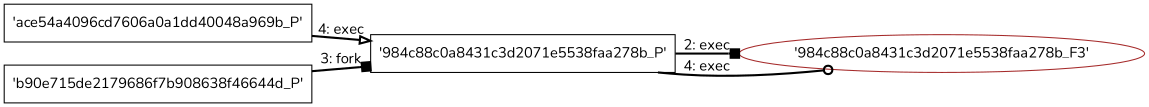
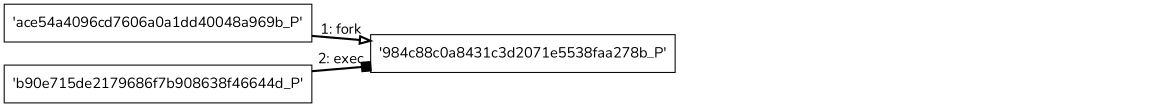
(341, 30) -> (341, 30)
(942, 54) -> none
(341, 59) -> (341, 59)
